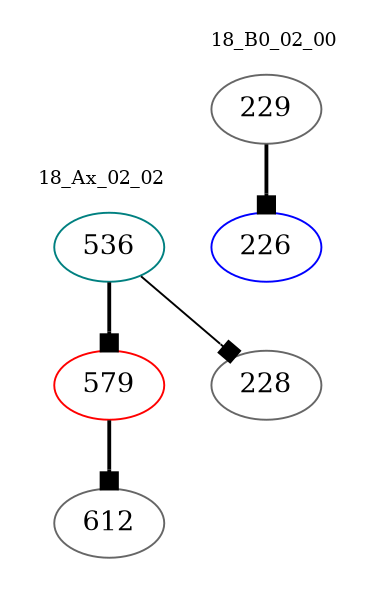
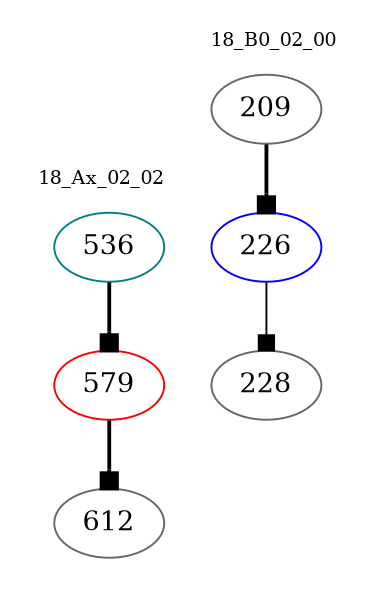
(266, 109) -> (266, 109)
(167, 298) -> (266, 307)
